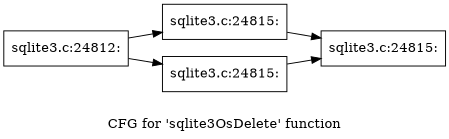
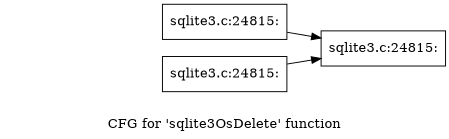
(66, 48) -> none
